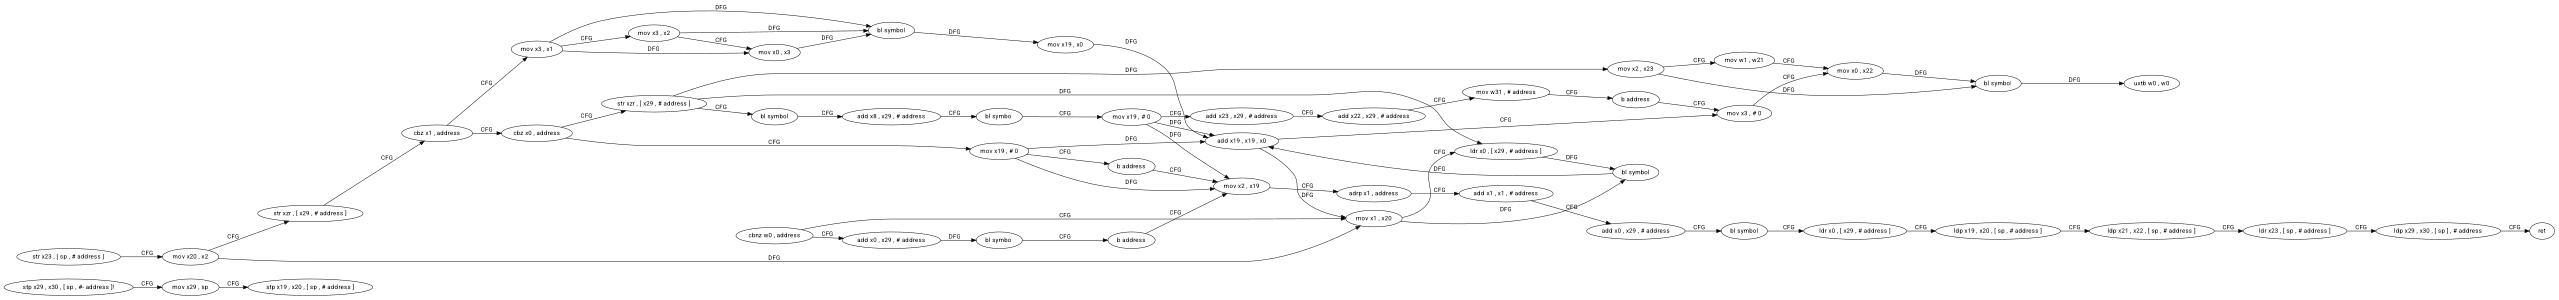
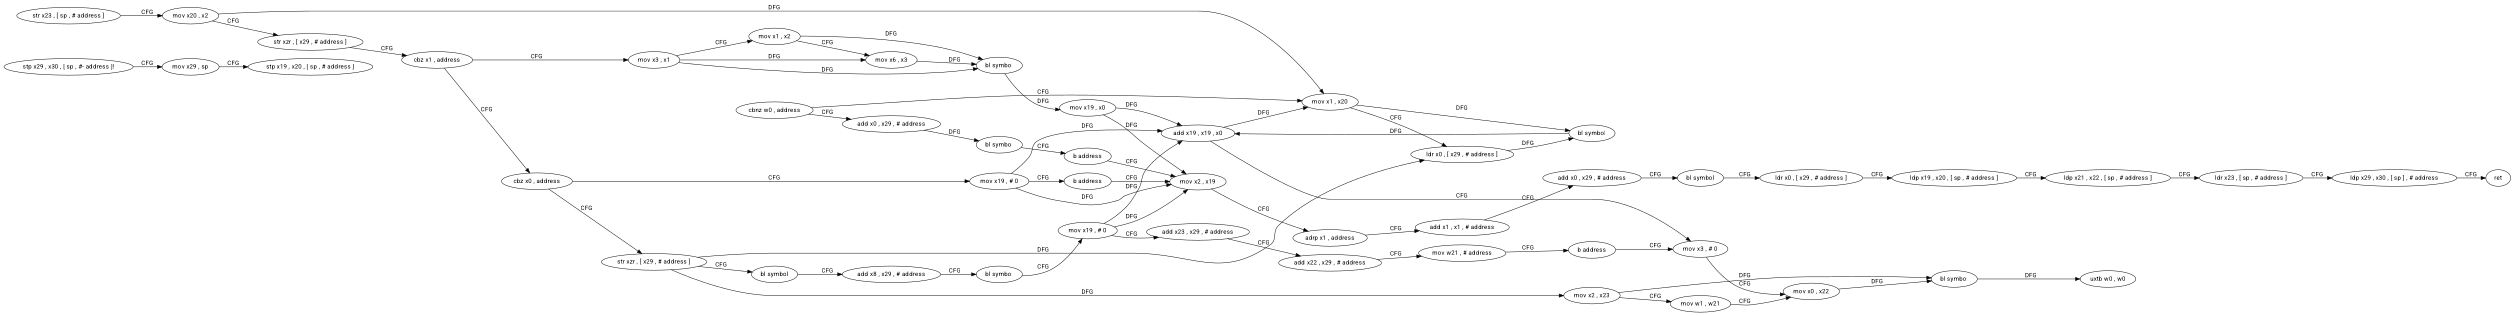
(654, 33) -> (775, 36)
(775, 53) -> (891, 60)
(1506, 92) -> (1462, 253)
none -> (1143, 143)
